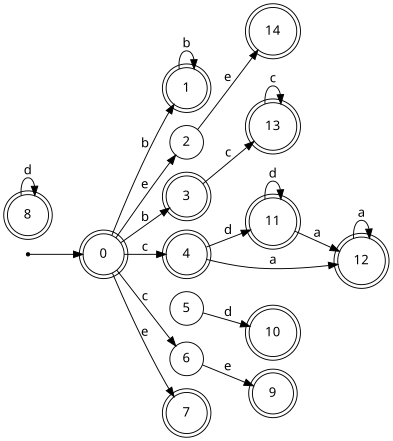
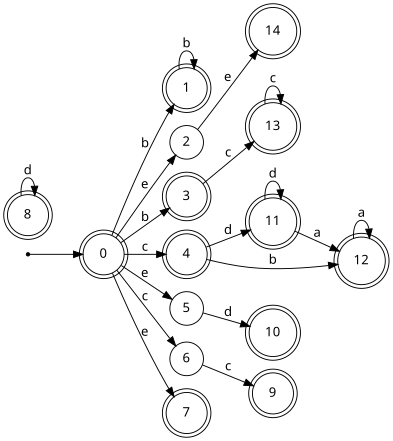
(273, 260) -> (273, 260)
none -> (143, 280)
(228, 367) -> (228, 367)
